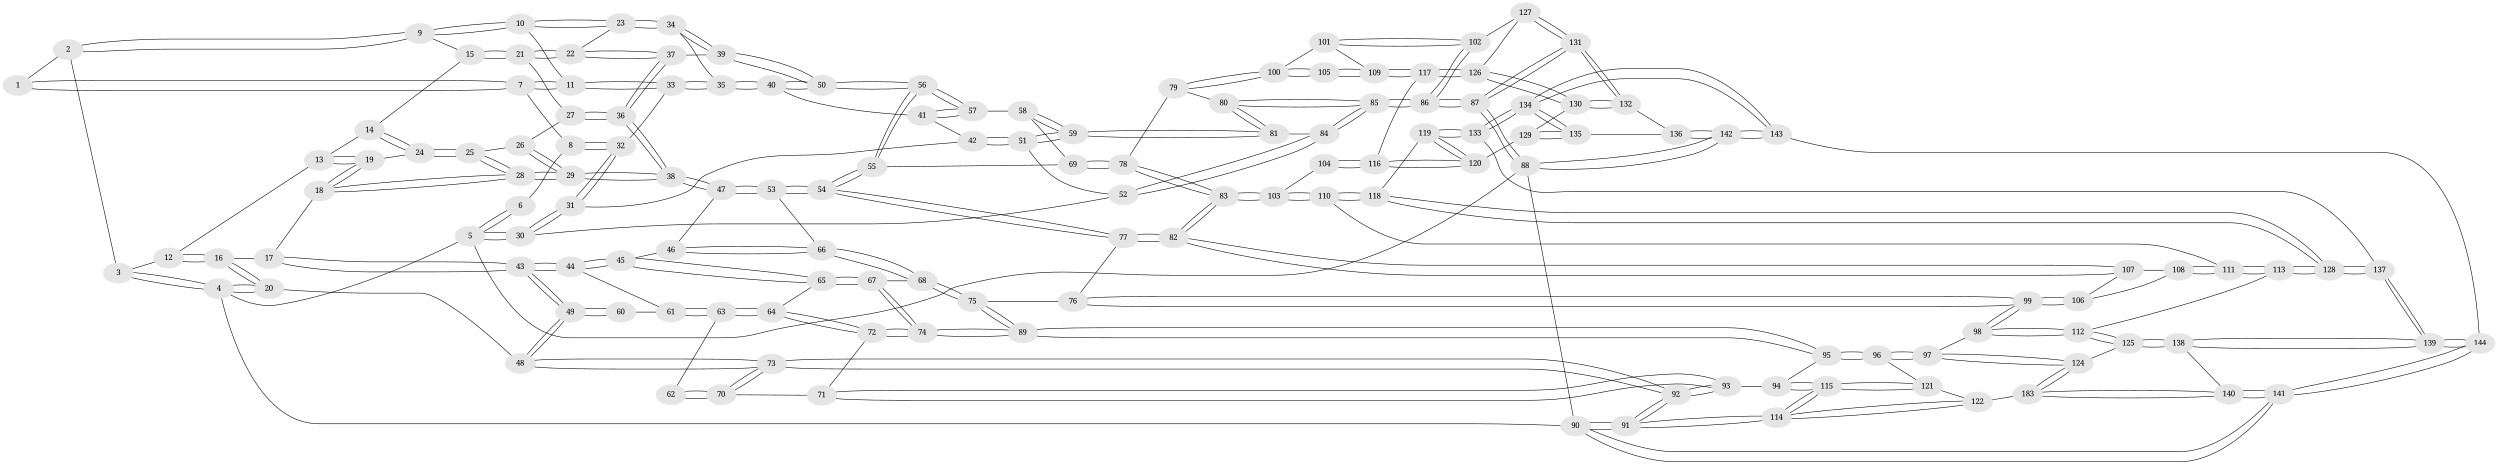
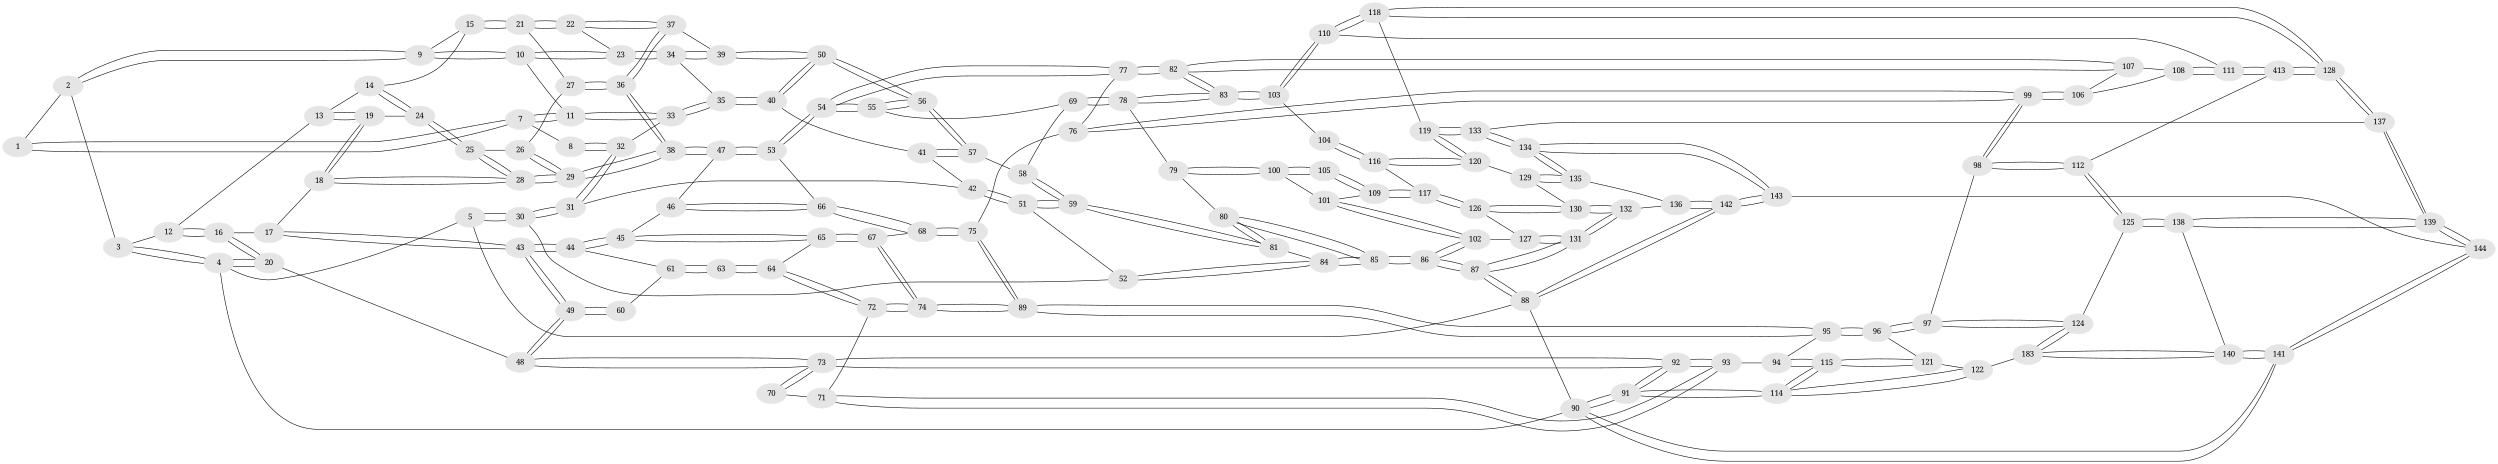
(520, 206) -> none
(2279, 270) -> (2279, 71)
(671, 395) -> none
